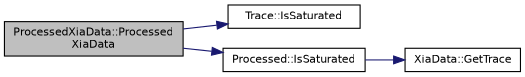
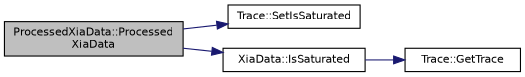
(294, 17) -> (294, 17)
(294, 60) -> (294, 60)
(463, 60) -> (463, 60)
